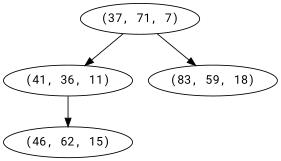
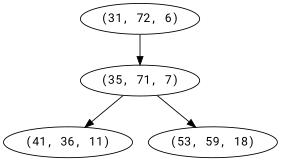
(140, 19) -> (140, 81)
none -> (140, 19)
(213, 81) -> (213, 142)
(68, 142) -> none
